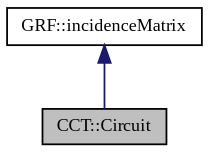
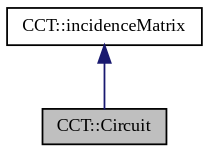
(104, 27) -> (104, 27)
